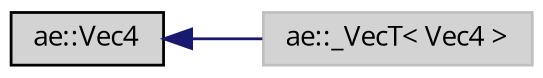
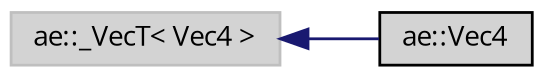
(227, 39) -> (344, 39)
